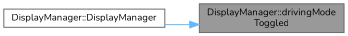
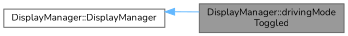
(177, 25) -> (187, 12)
